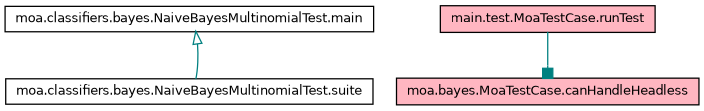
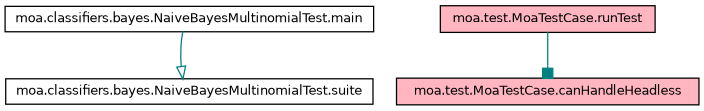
(548, 19) -> (548, 19)
(198, 62) -> (181, 49)
(548, 92) -> (548, 92)
